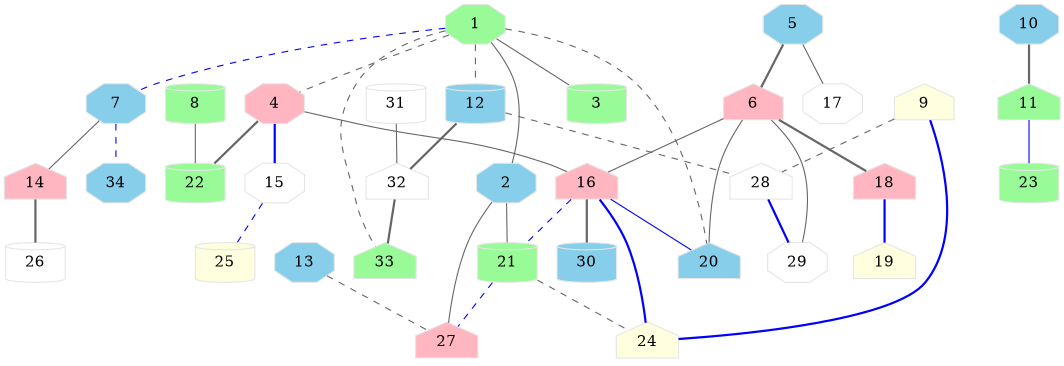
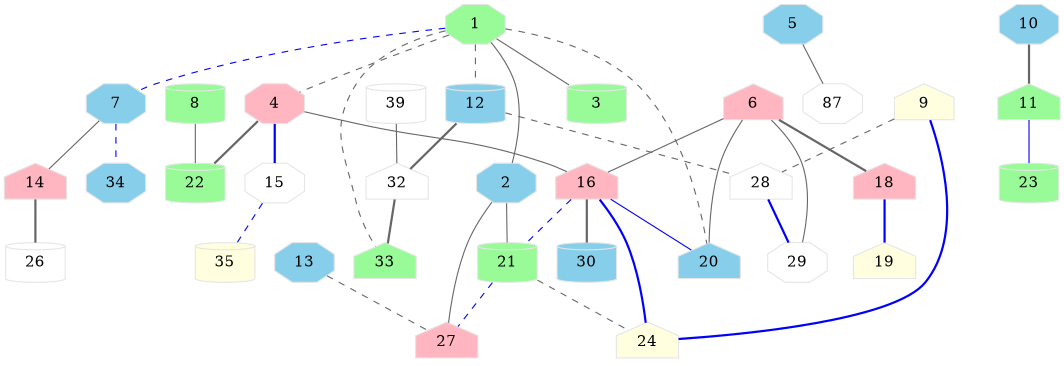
(772, 66) -> none
(396, 104) -> (396, 104)
(833, 104) -> (833, 104)
(225, 262) -> (225, 262)
